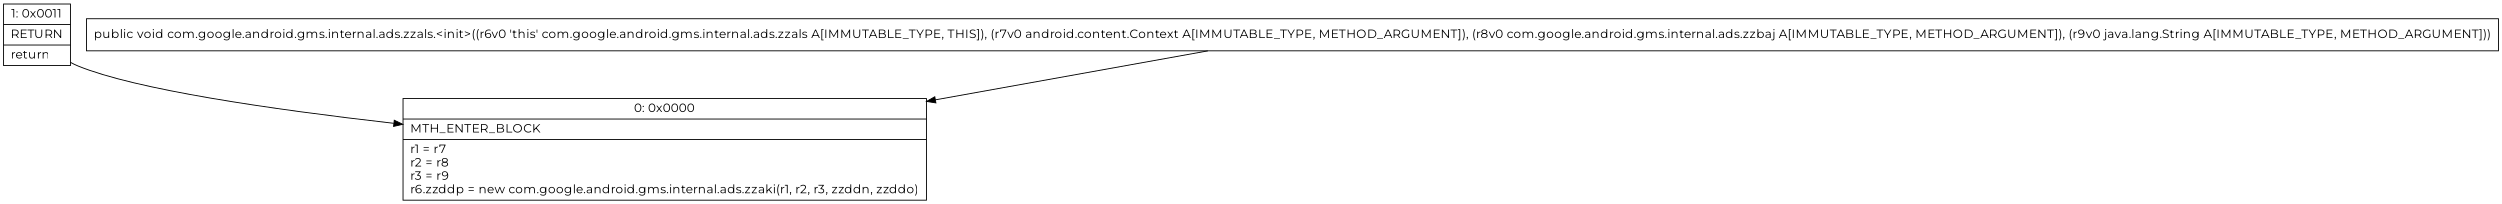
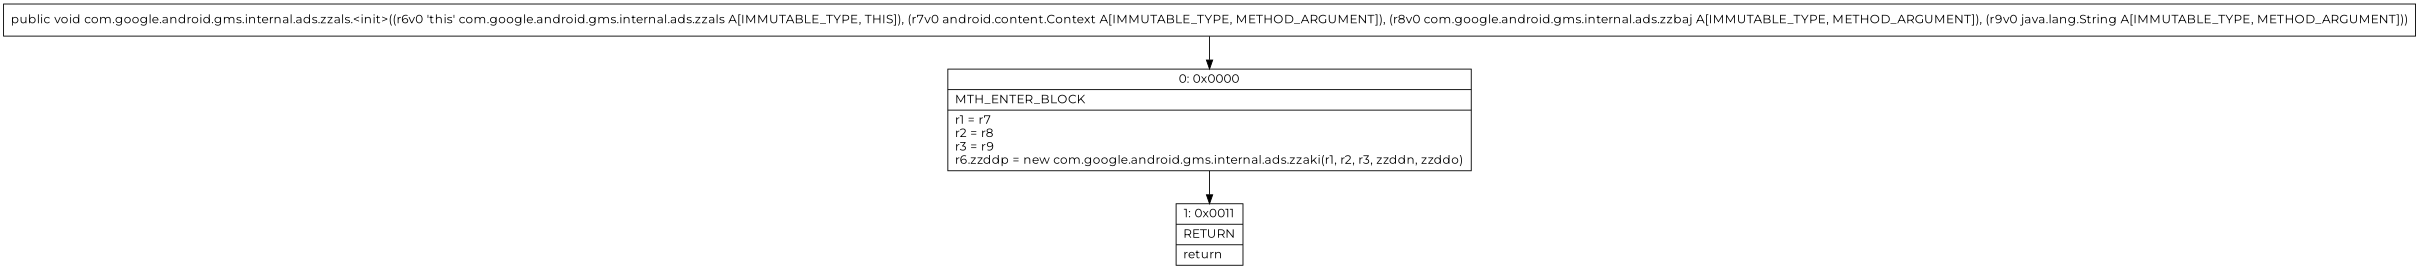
(230, 101) -> (1210, 183)
